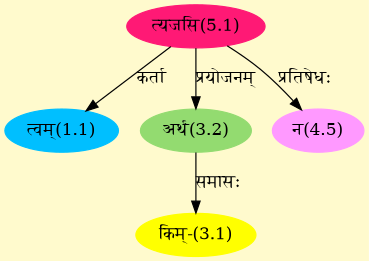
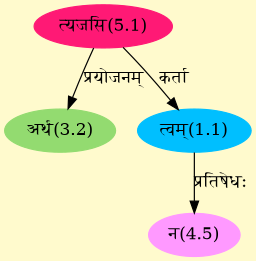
(262, 71) -> (194, 177)
(196, 235) -> none
